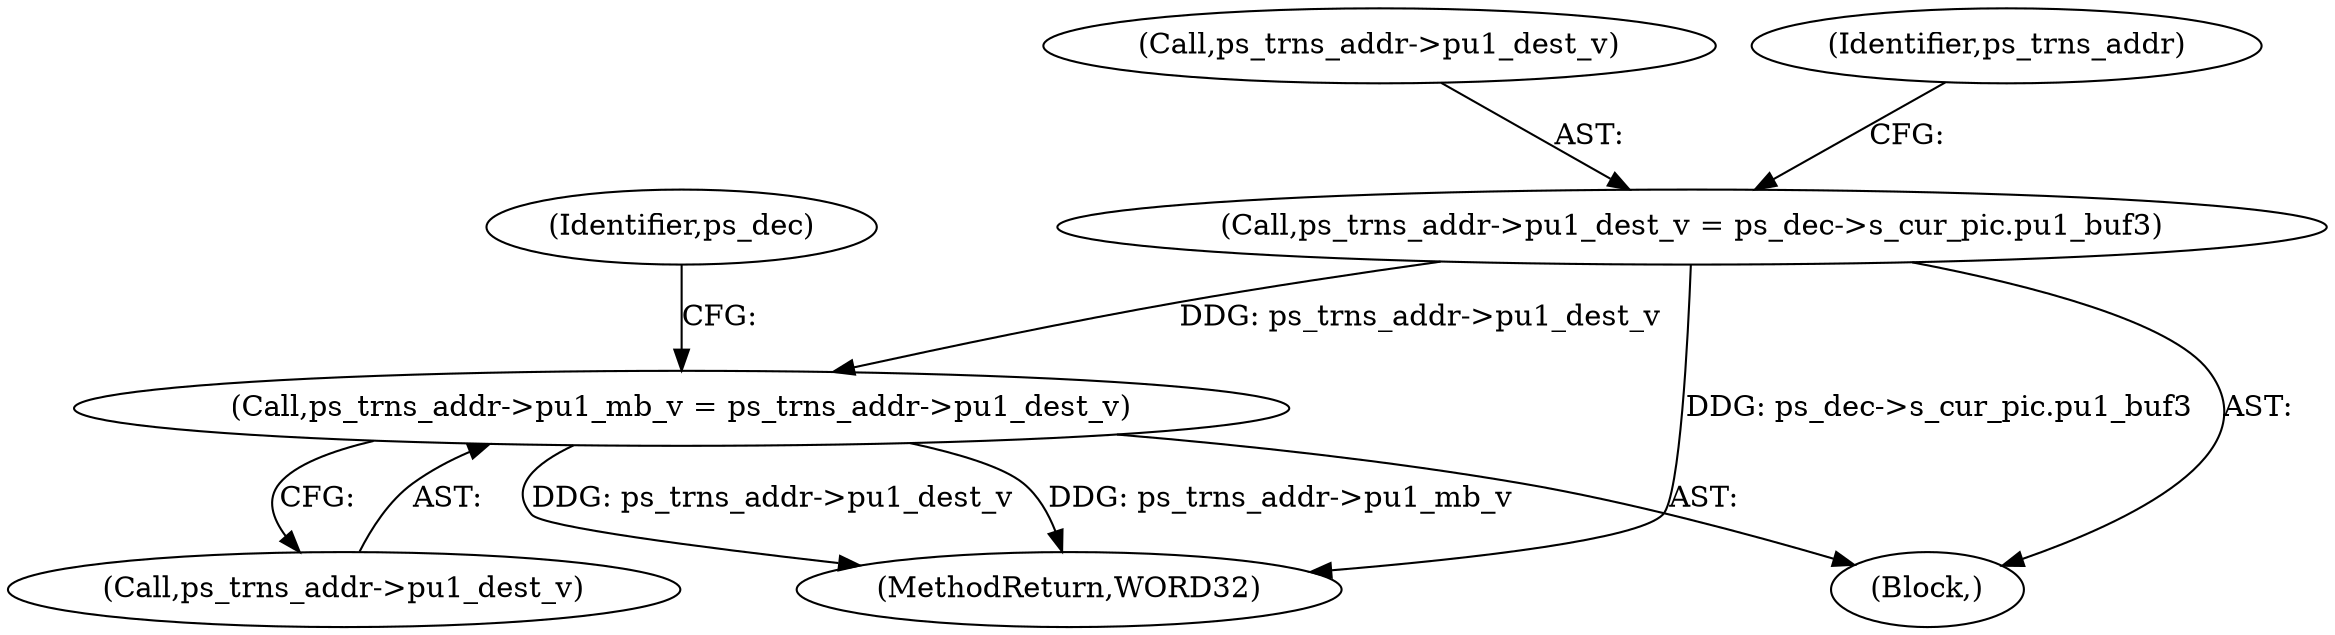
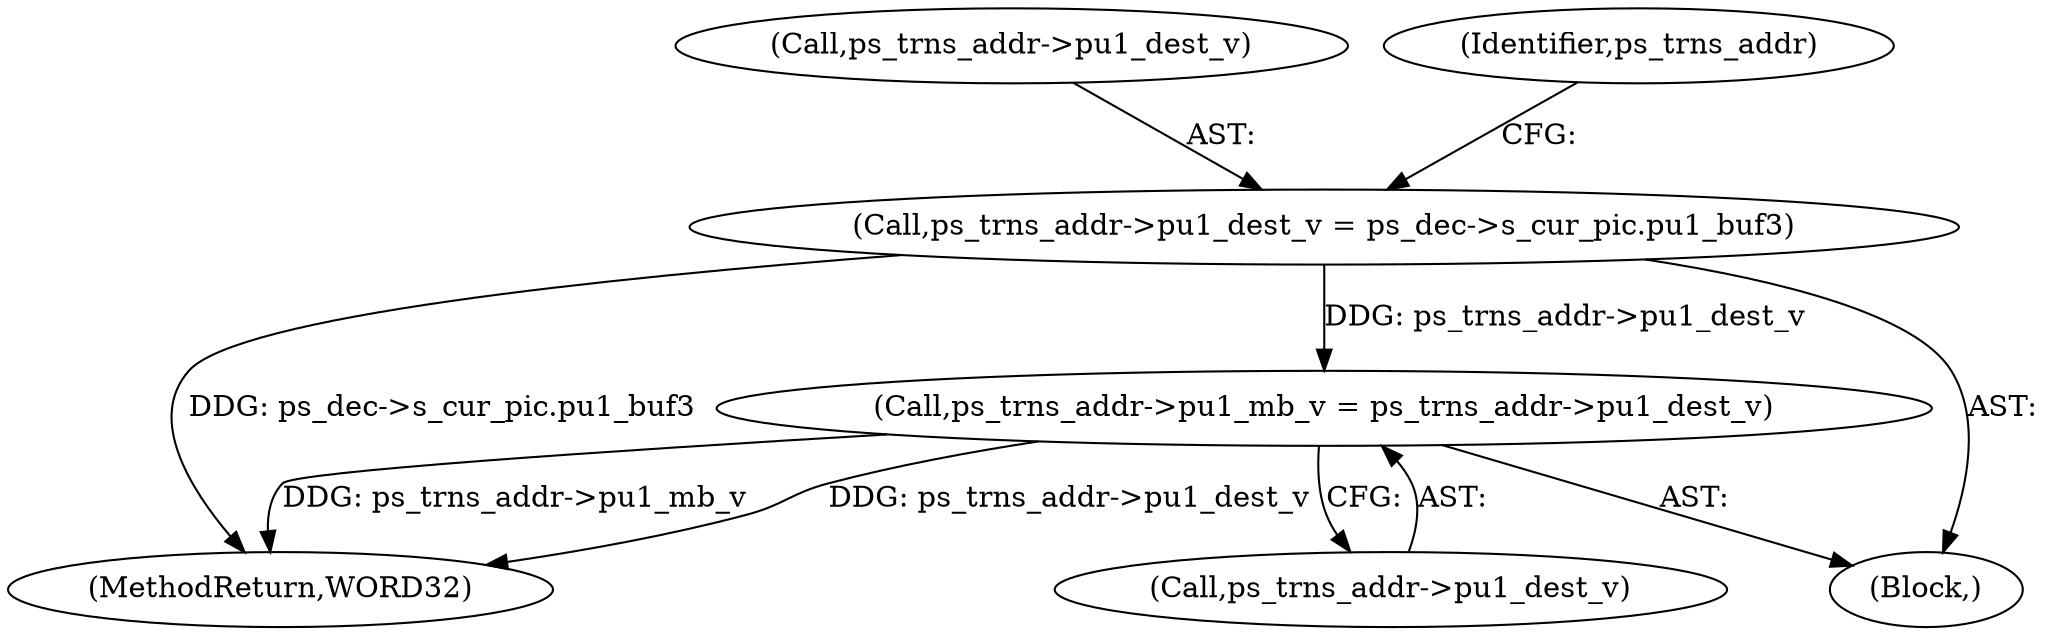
(682, 227) -> none
